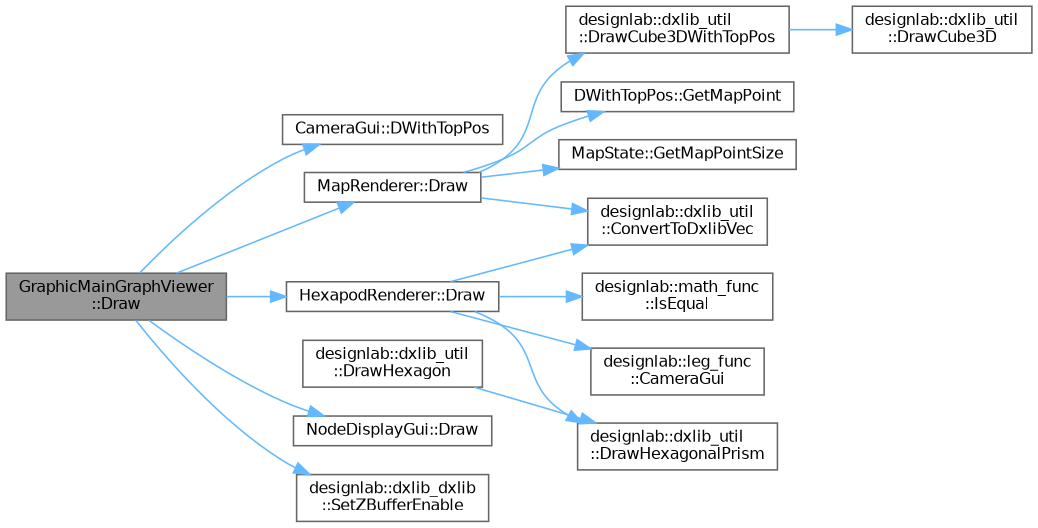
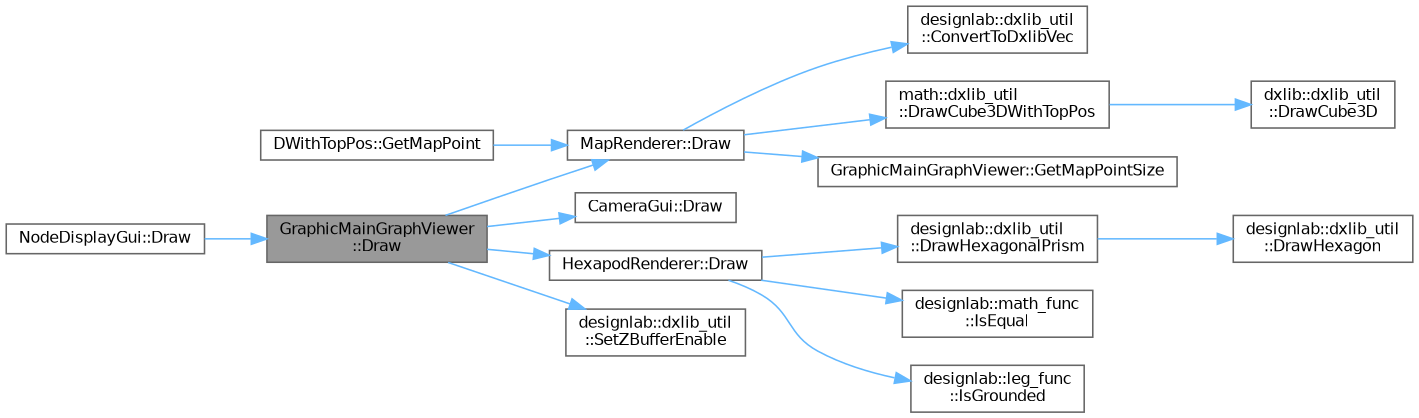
(678, 30) -> (998, 105)
(942, 30) -> (1323, 105)
(393, 130) -> (656, 208)
(529, 144) -> (522, 145)
(678, 155) -> (998, 172)
(511, 265) -> none
(226, 372) -> (228, 239)
(678, 372) -> (998, 389)
(527, 403) -> (1157, 239)
(393, 498) -> (656, 333)
